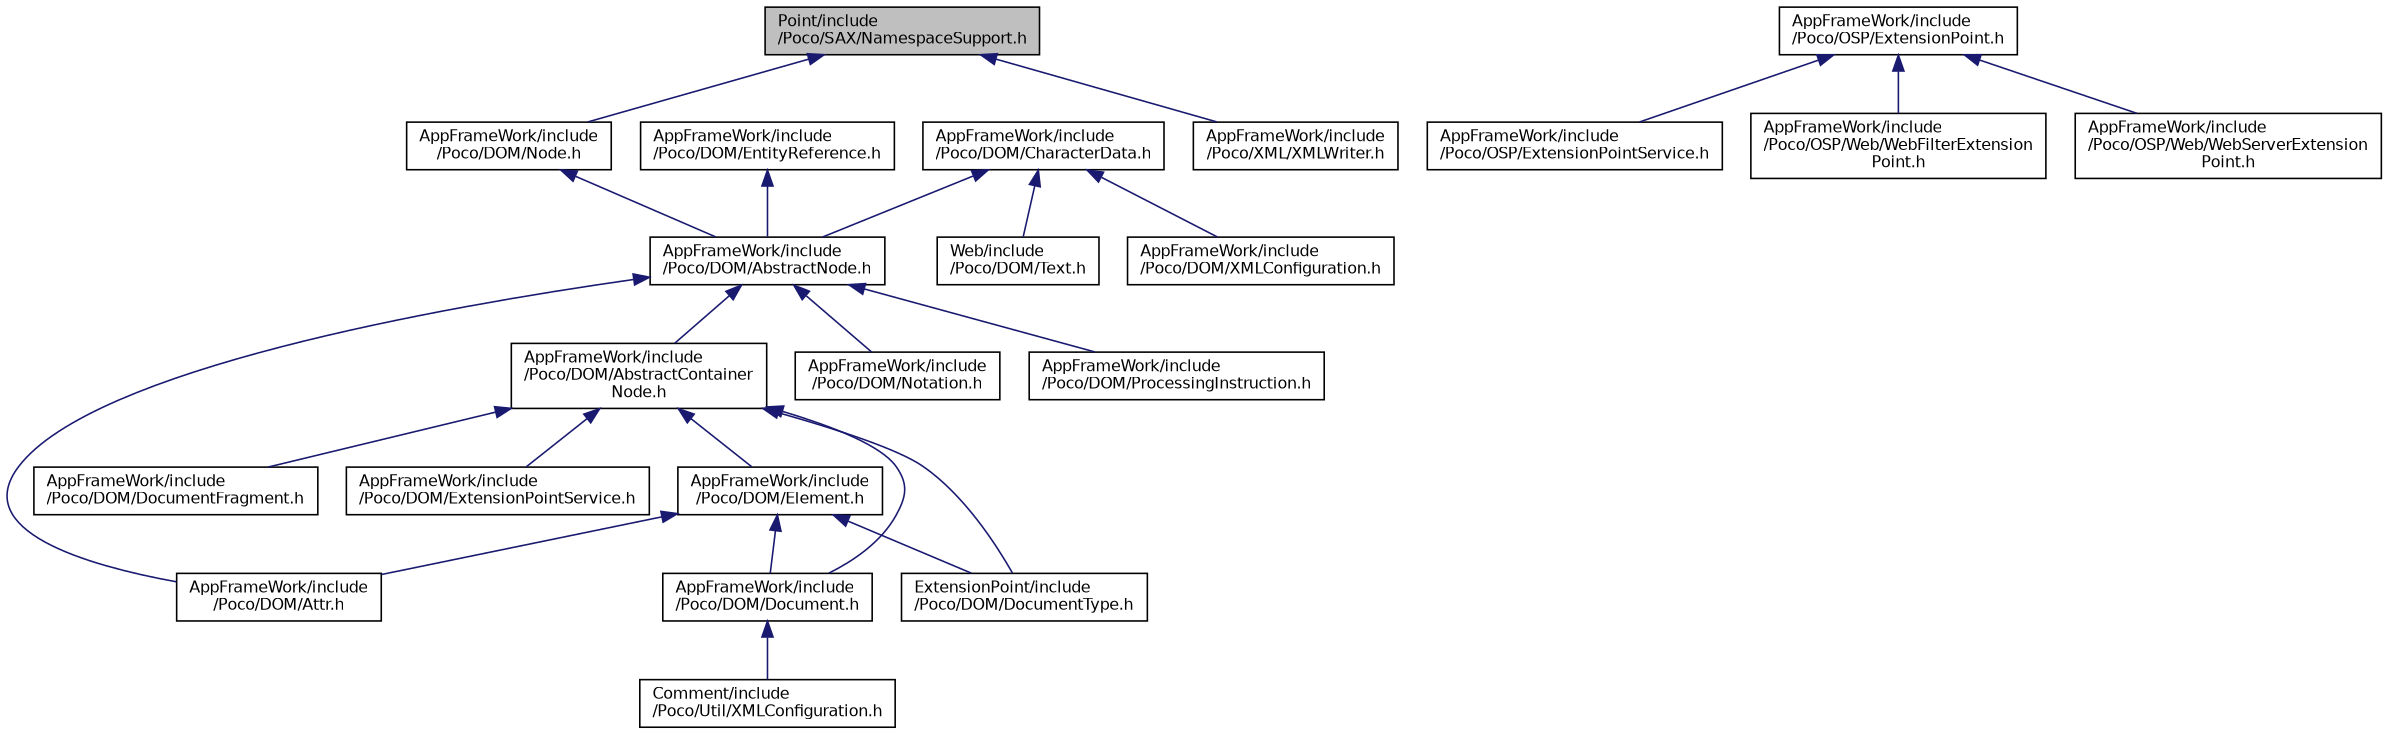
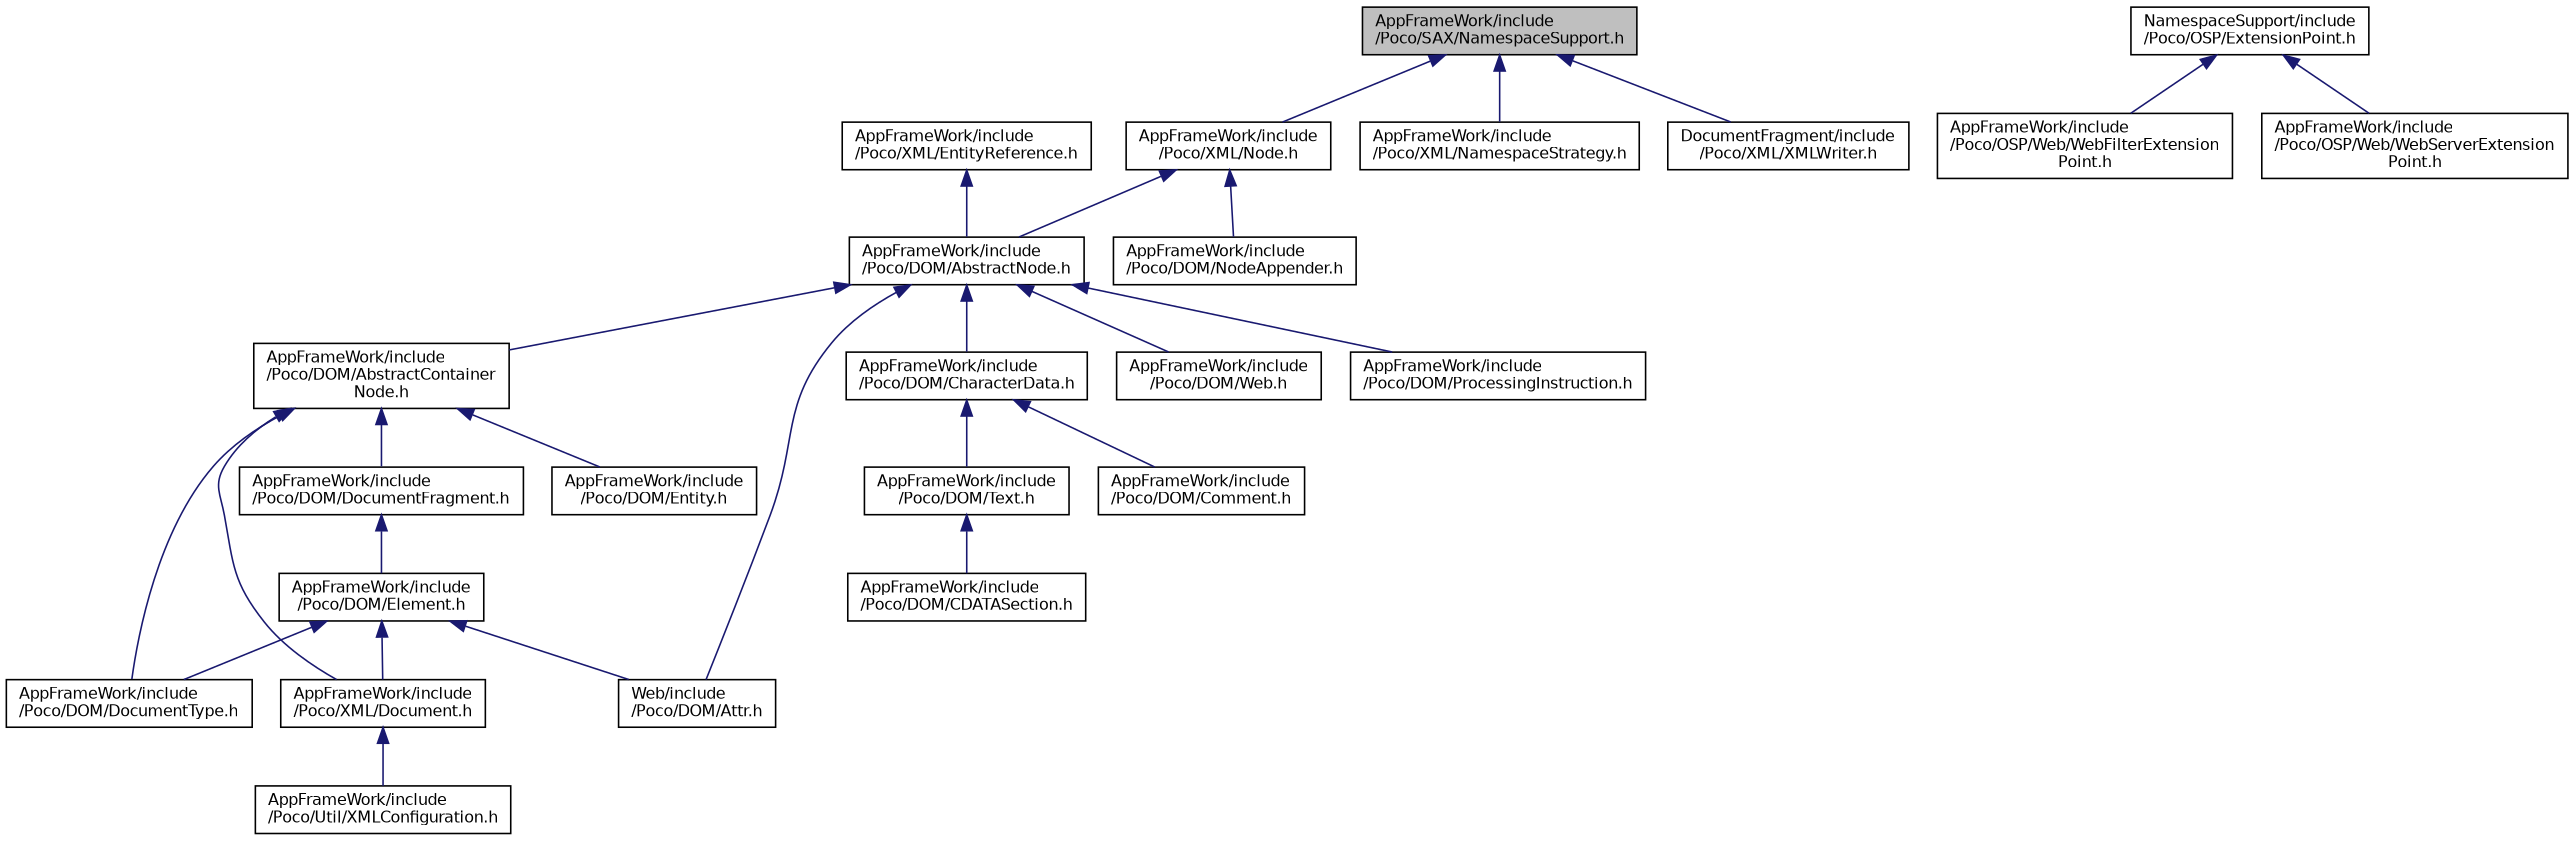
(902, 31) -> (1500, 31)
(1898, 31) -> (2250, 31)
(509, 146) -> (1228, 146)
(767, 146) -> (967, 146)
(1296, 146) -> (1788, 146)
none -> (1500, 146)
(1575, 146) -> none
(898, 207) -> (967, 326)
(1018, 261) -> (967, 491)
none -> (1235, 261)
(1261, 261) -> (1201, 491)
(898, 376) -> (1219, 376)
(721, 443) -> (381, 552)
(498, 491) -> (654, 491)
(279, 597) -> (697, 703)
(767, 597) -> (383, 703)
none -> (967, 597)
(1024, 597) -> (129, 703)
(767, 703) -> (383, 810)
